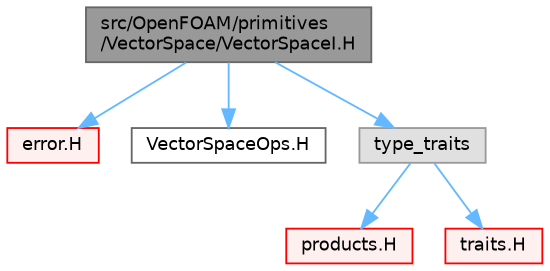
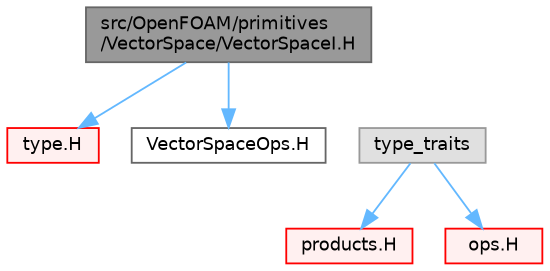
(326, 90) -> none
(53, 145) -> (53, 145)
(494, 246) -> (494, 246)
